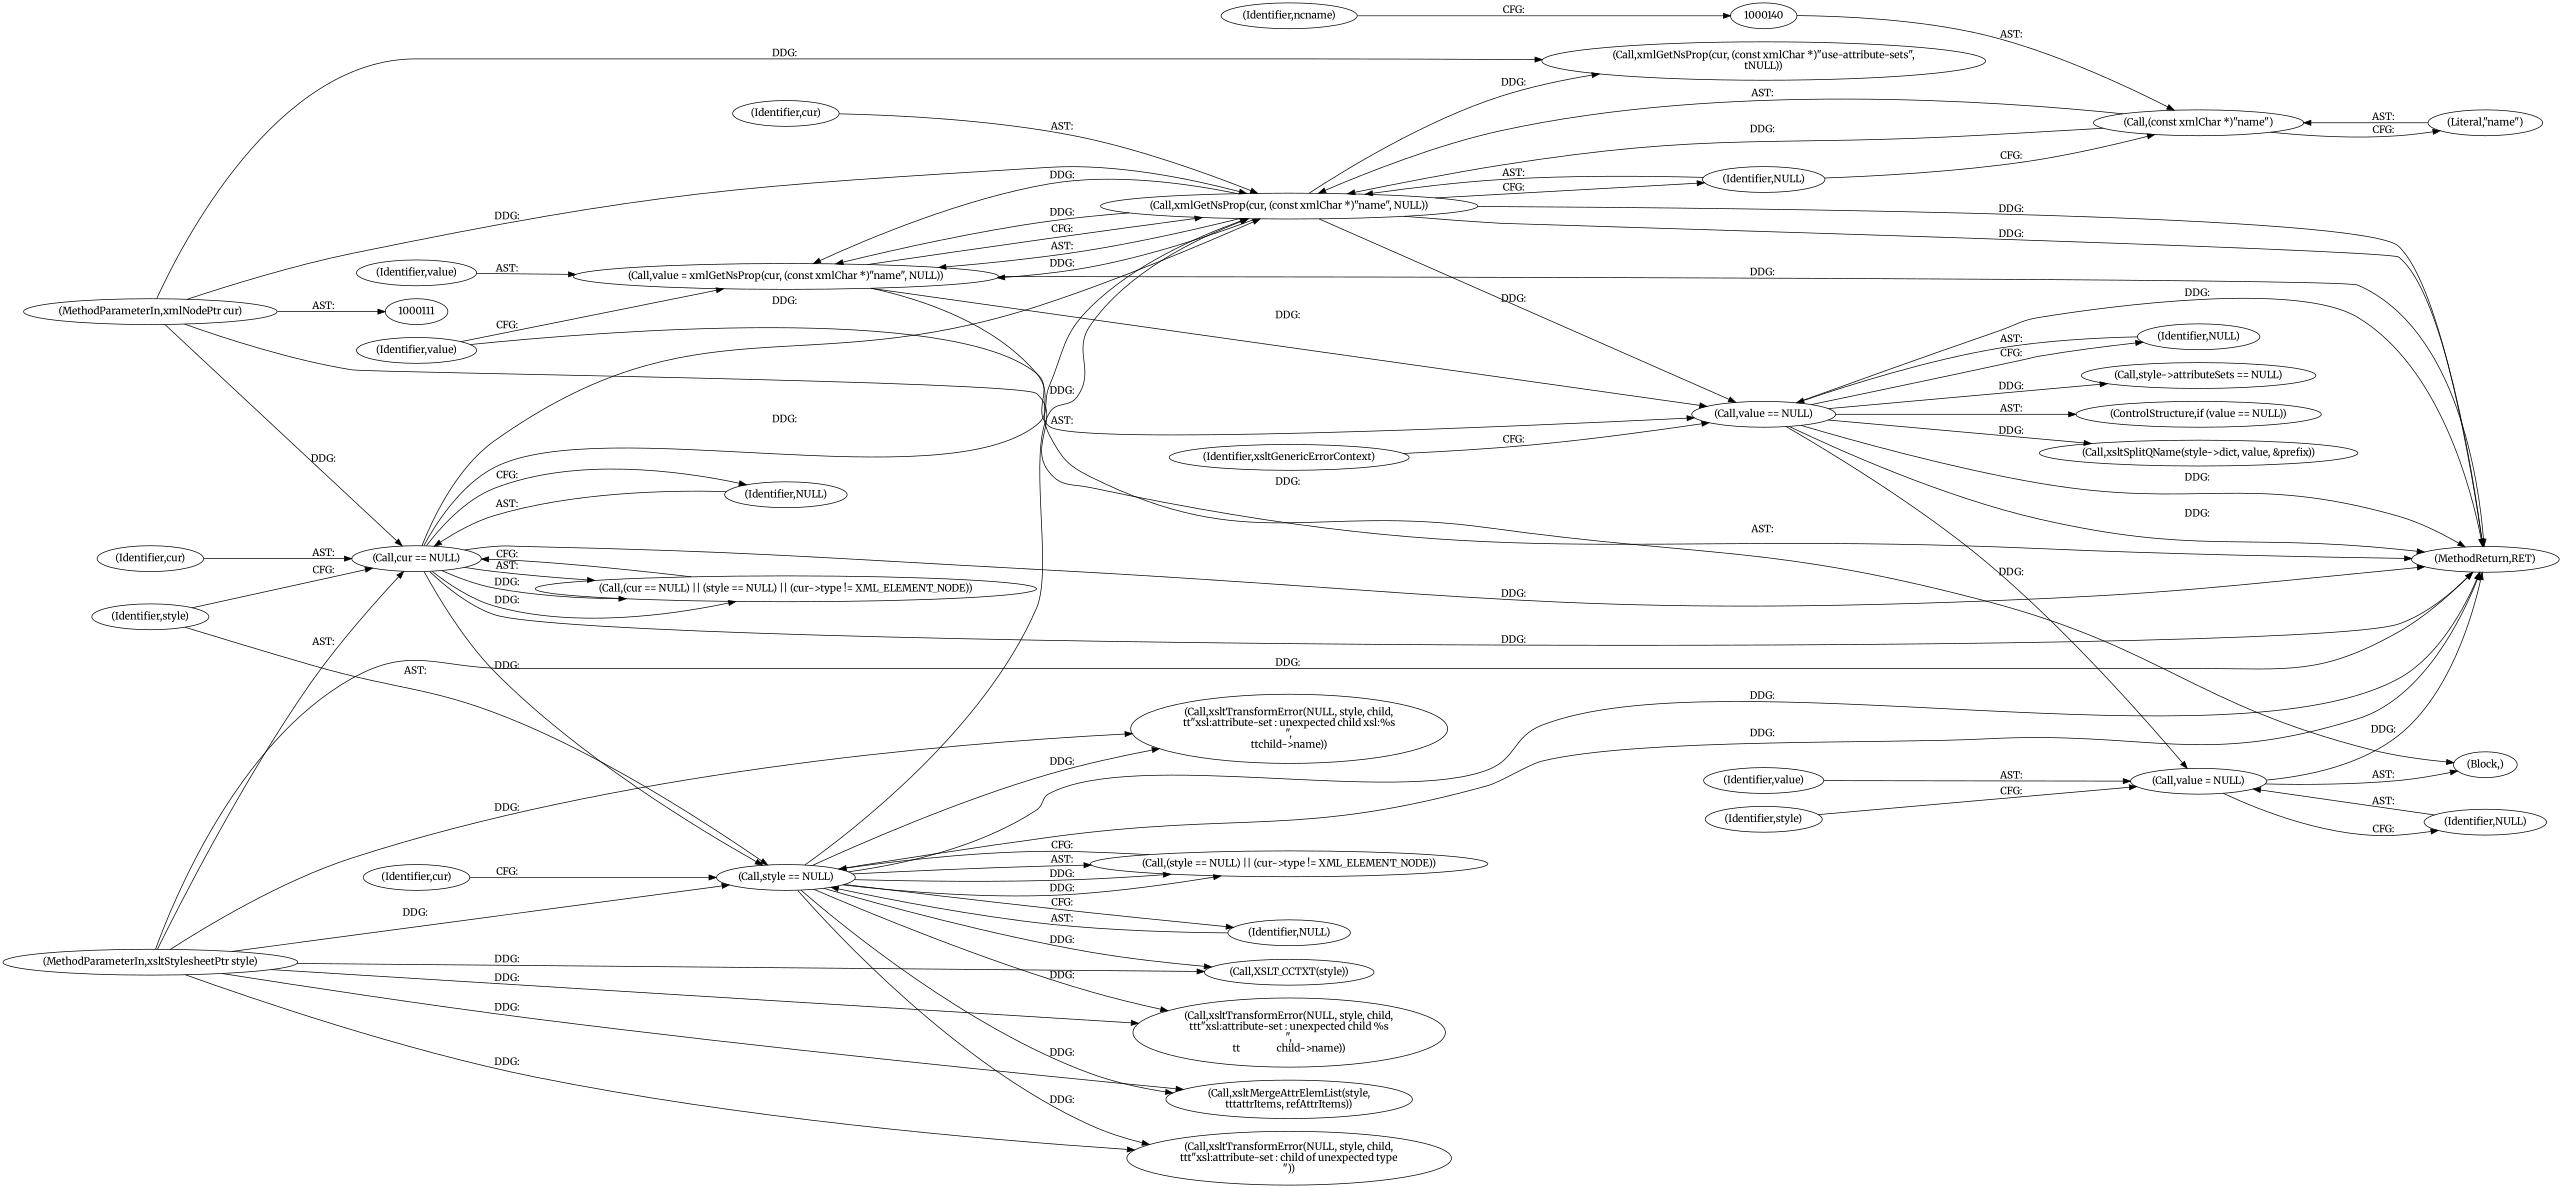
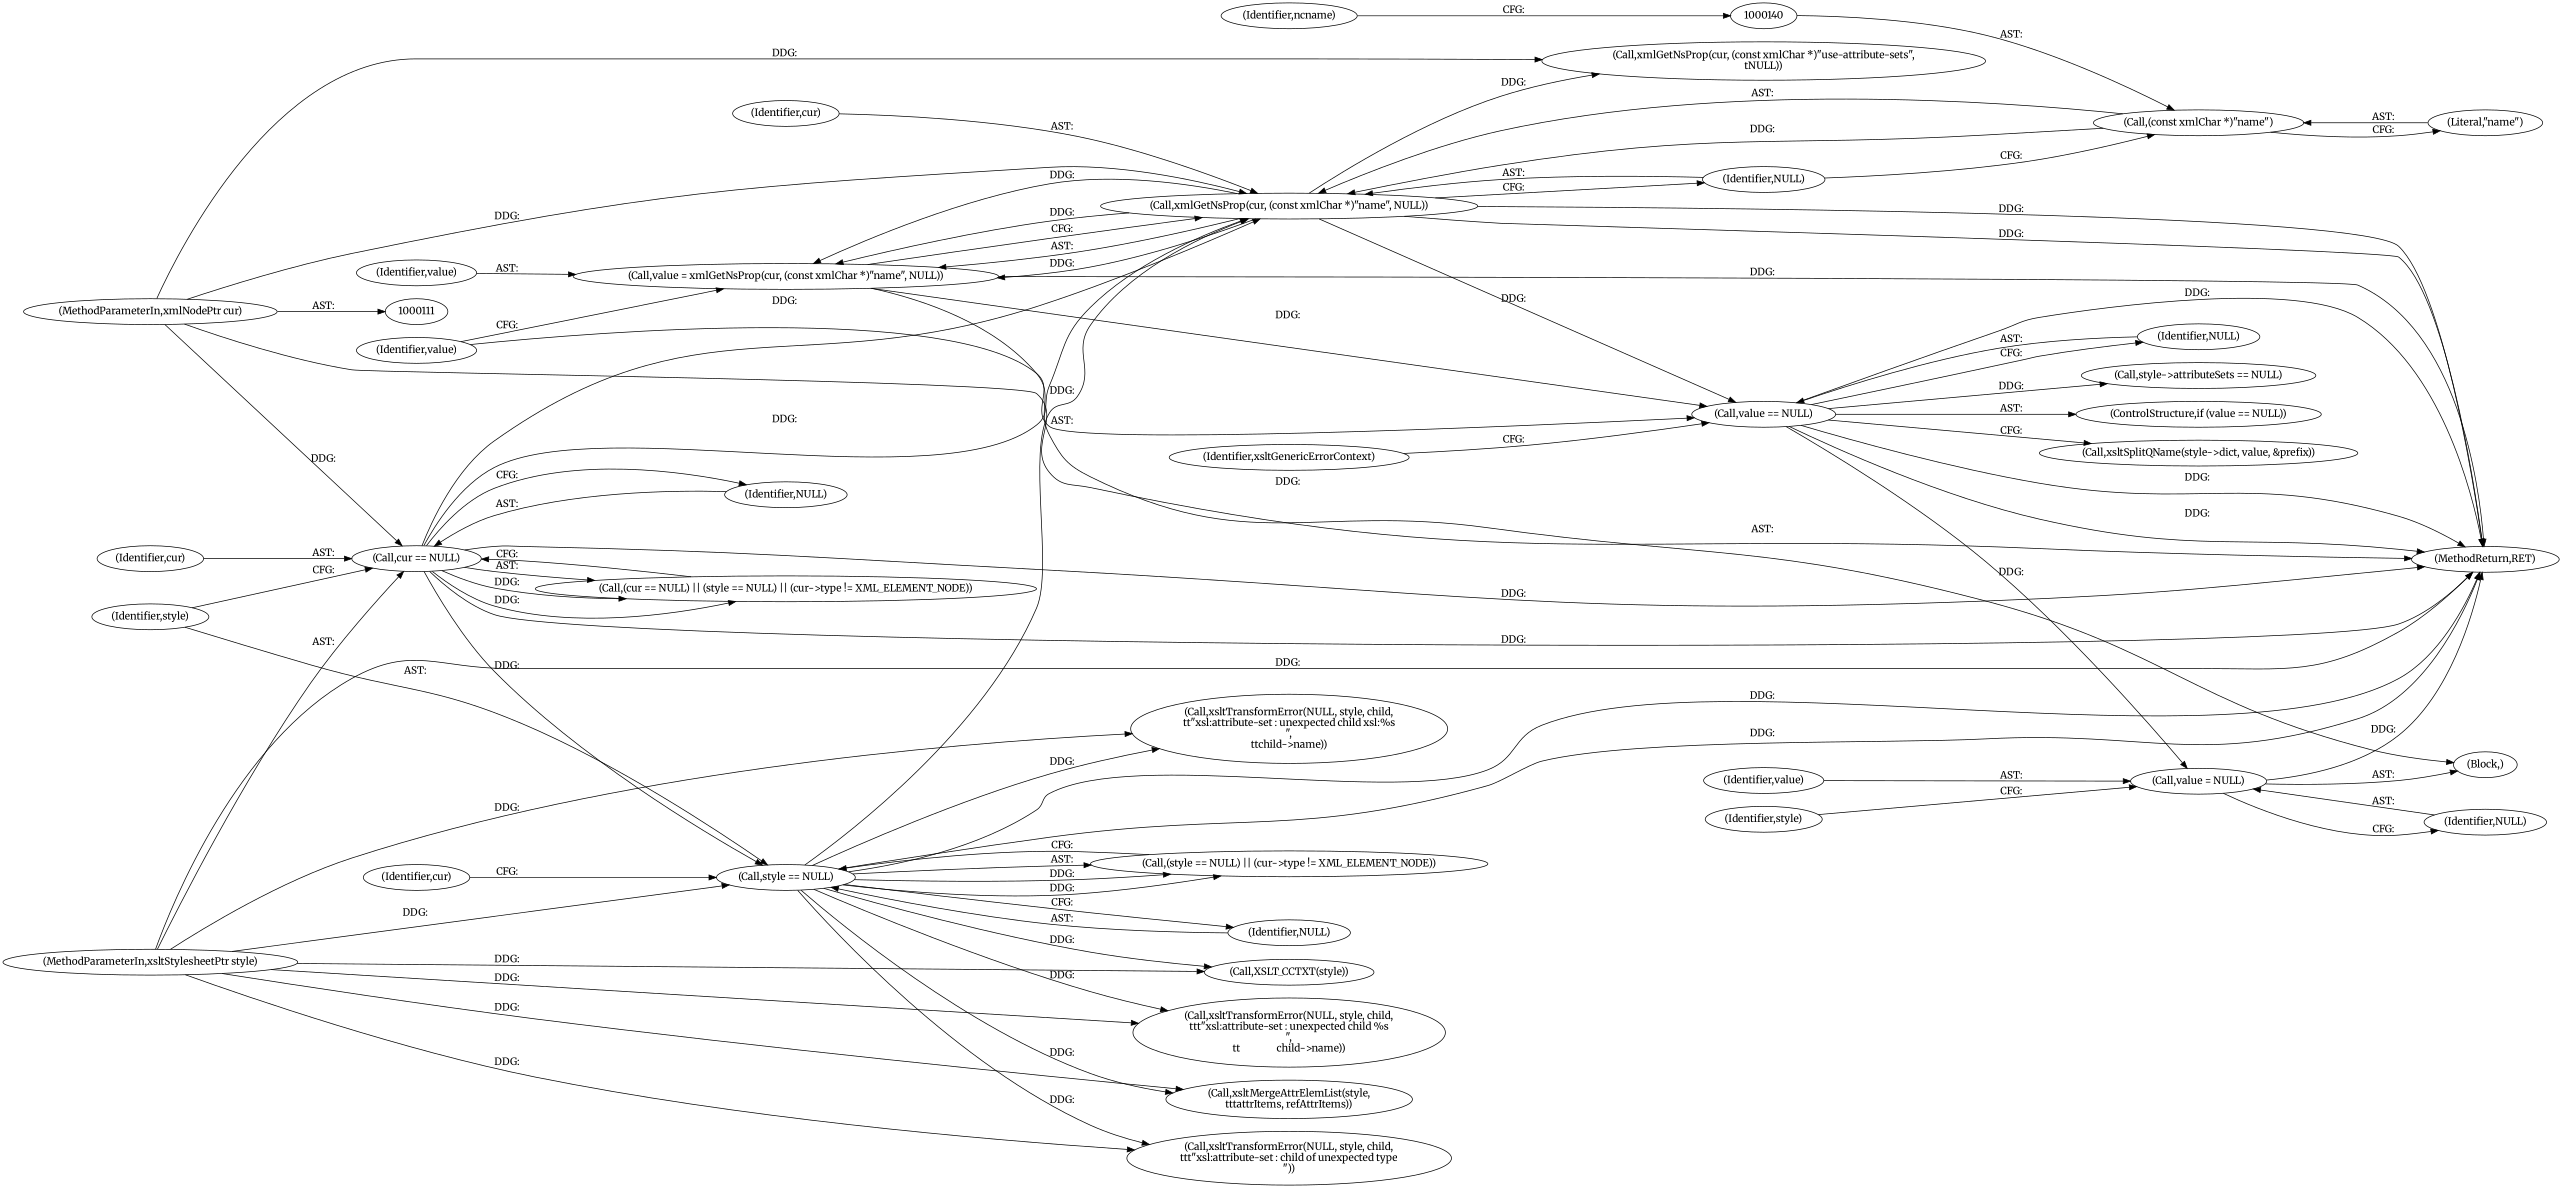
(2012, 431) -> (2012, 431)
